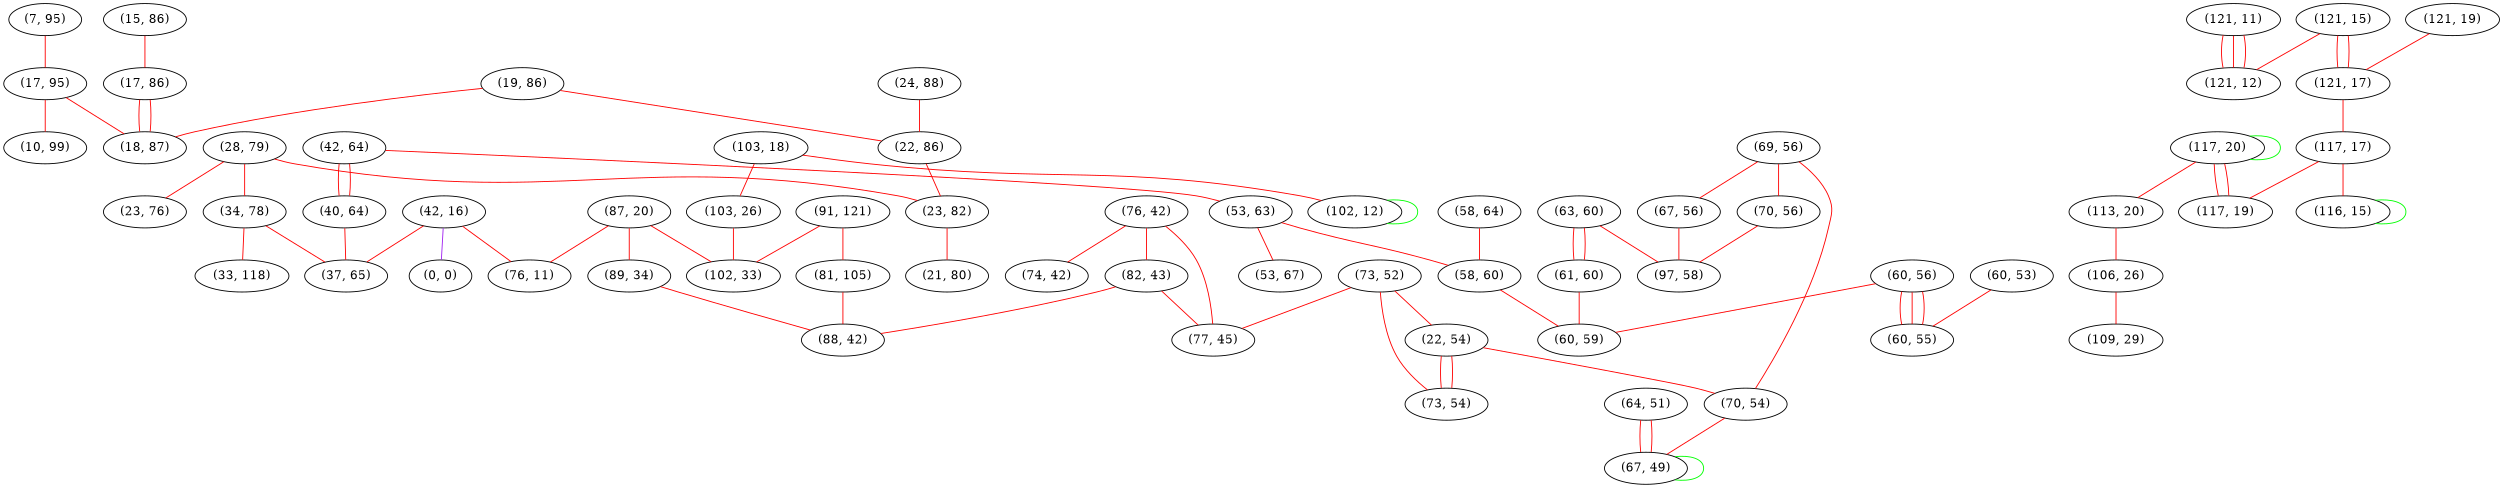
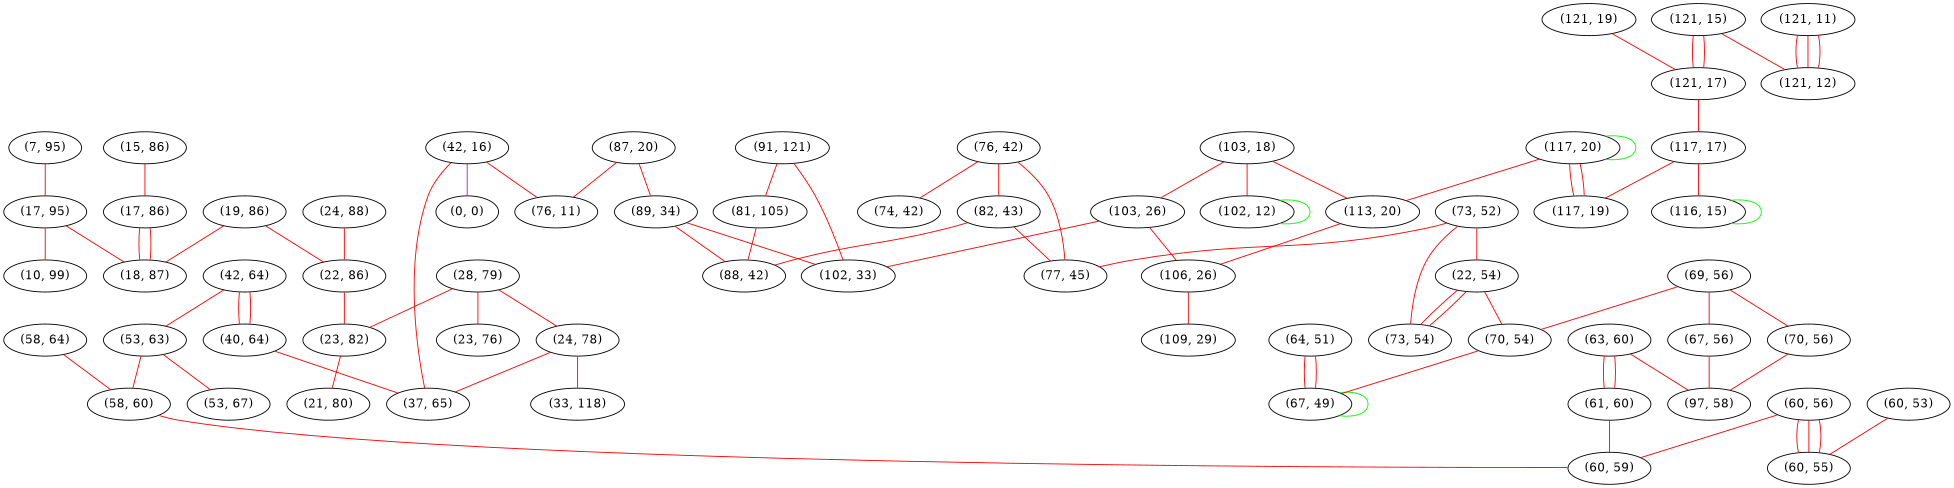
none -> (1310, 180)
(245, 212) -> (578, 340)
(681, 244) -> (745, 242)
none -> (1163, 244)
